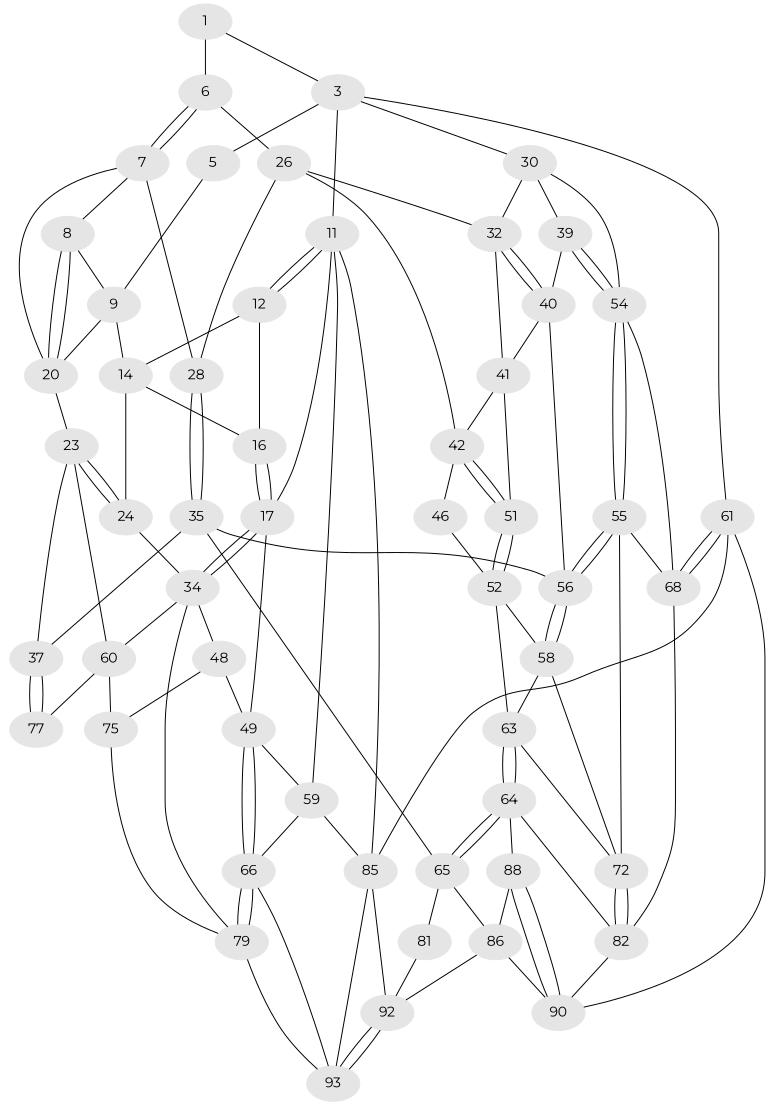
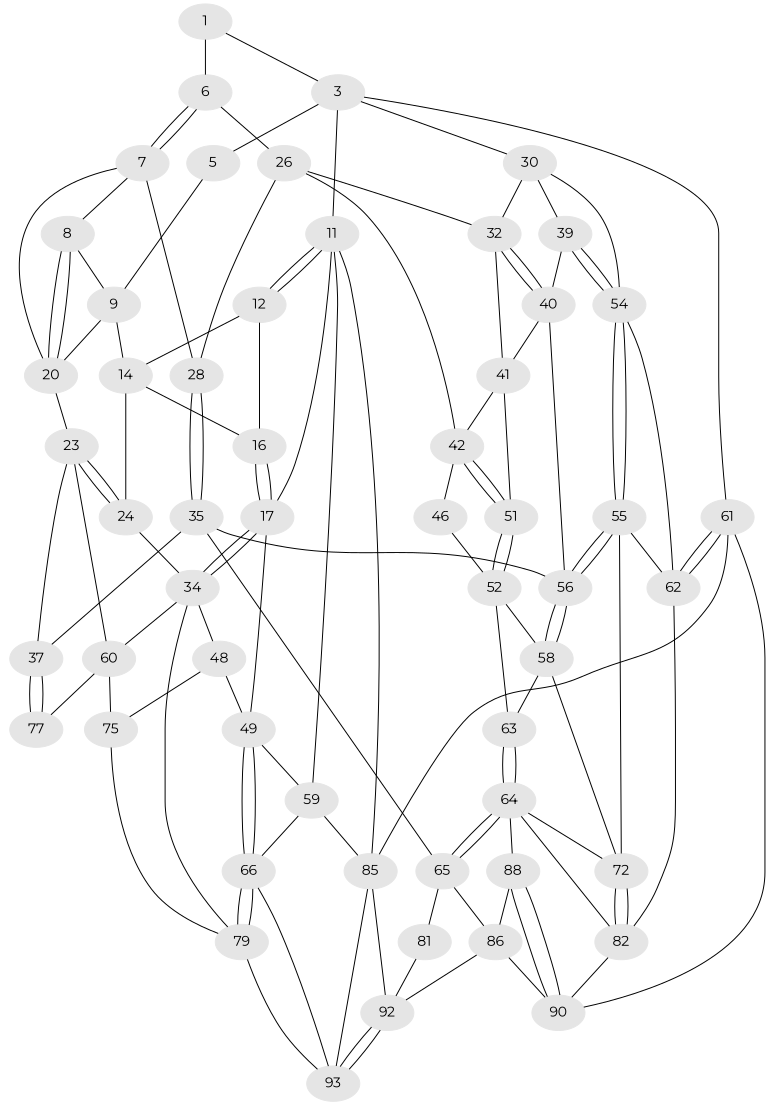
(673, 588) -> (673, 588)
(565, 800) -> (565, 836)
